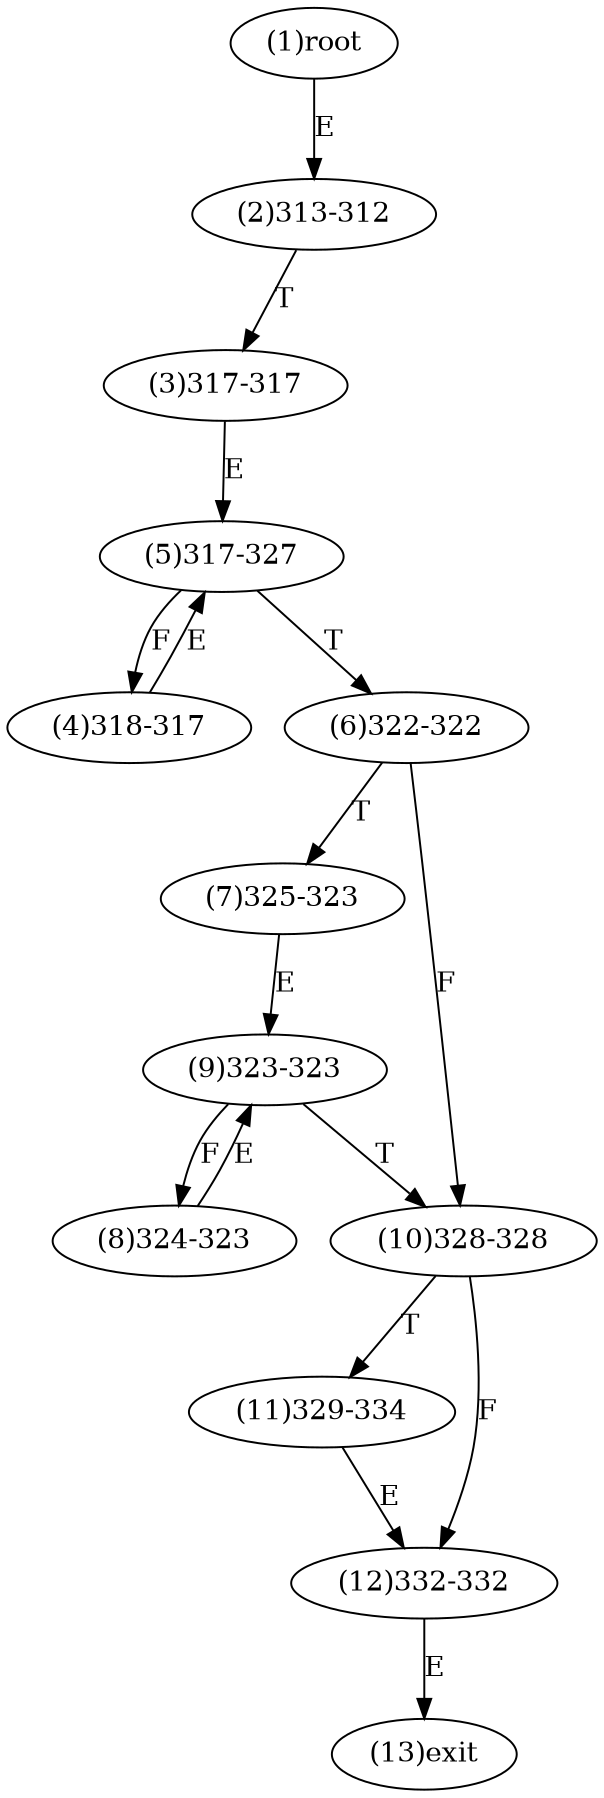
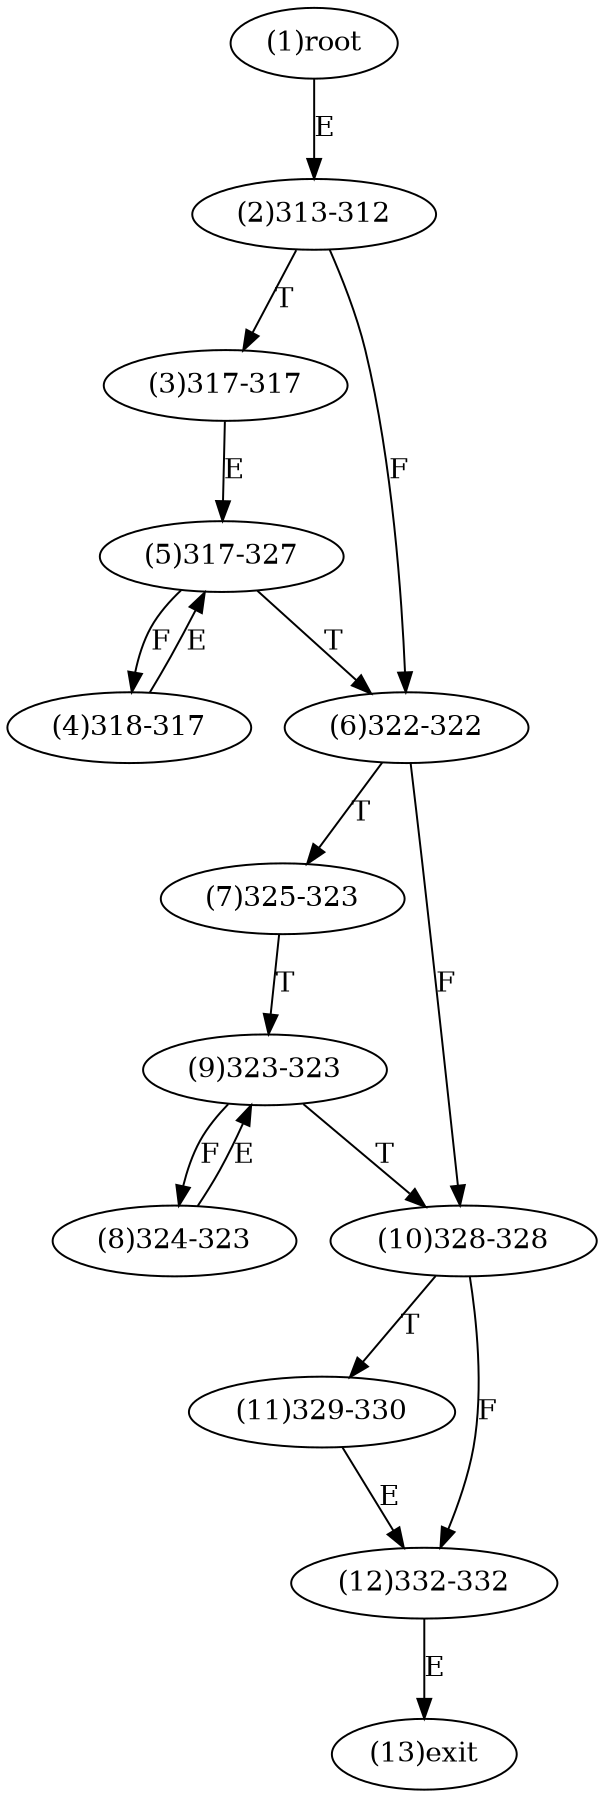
none -> (385, 457)
(286, 984) -> (286, 984)
(322, 1412) -> (322, 1412)
